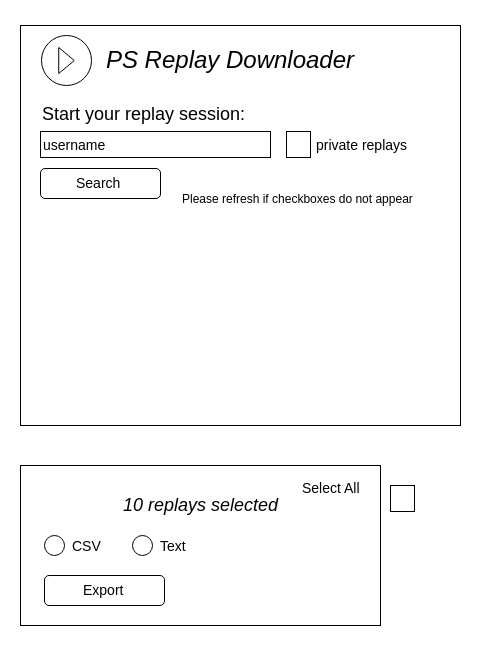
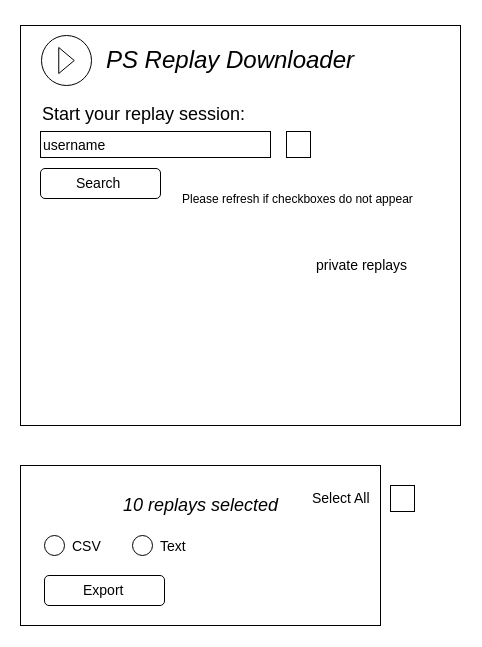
(365, 138) -> (365, 258)
(336, 481) -> (346, 491)
